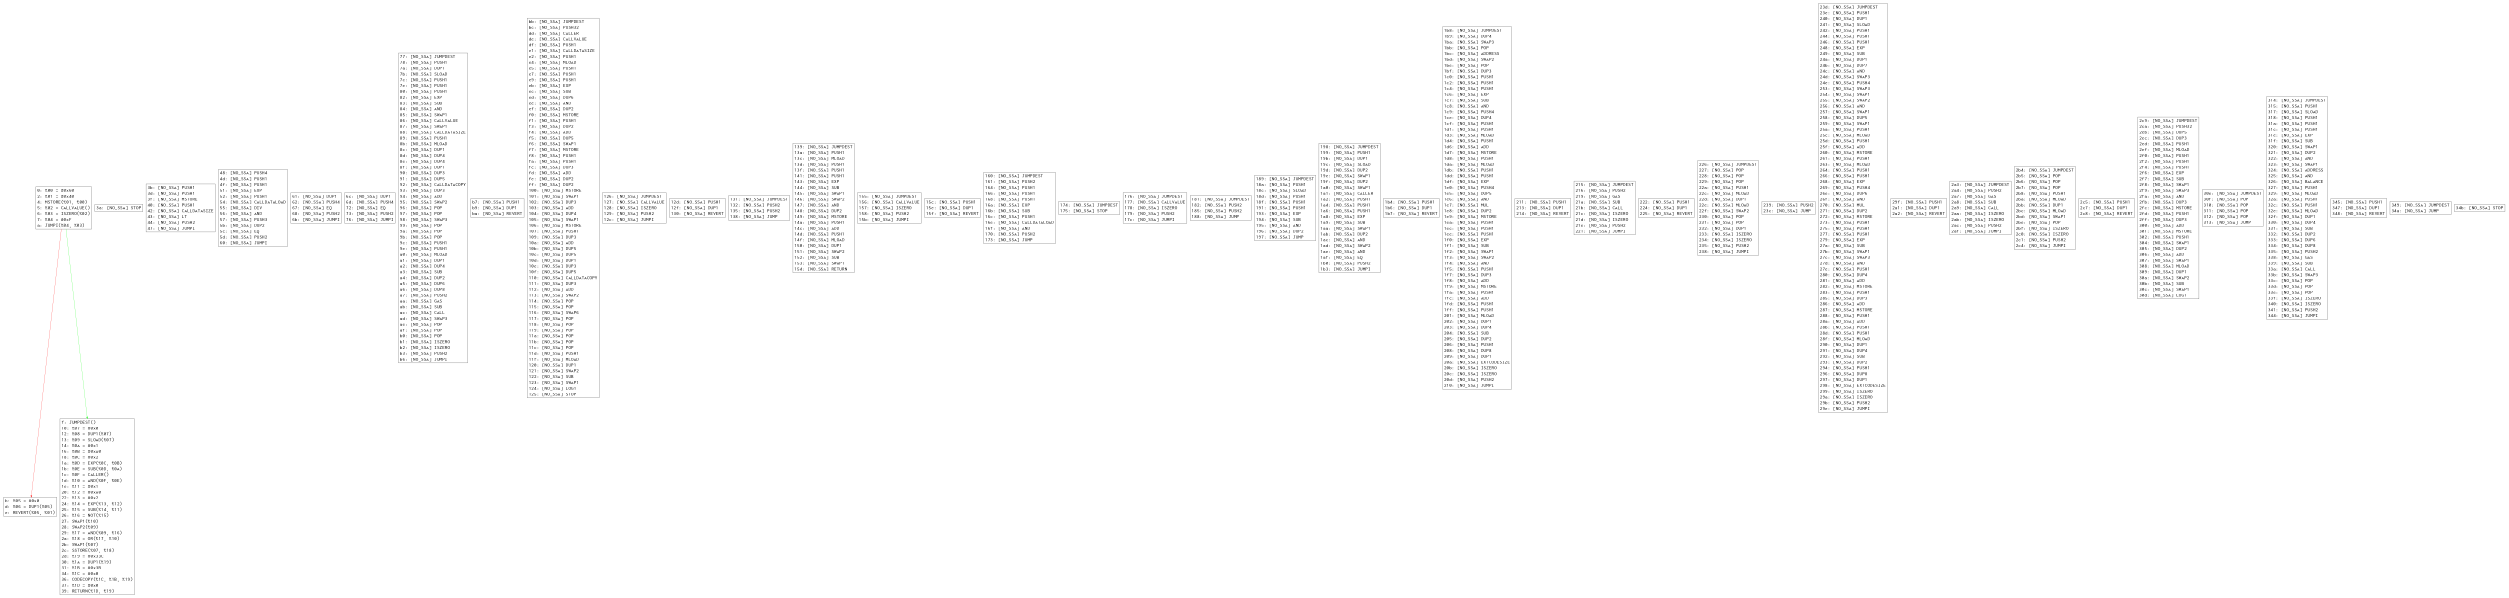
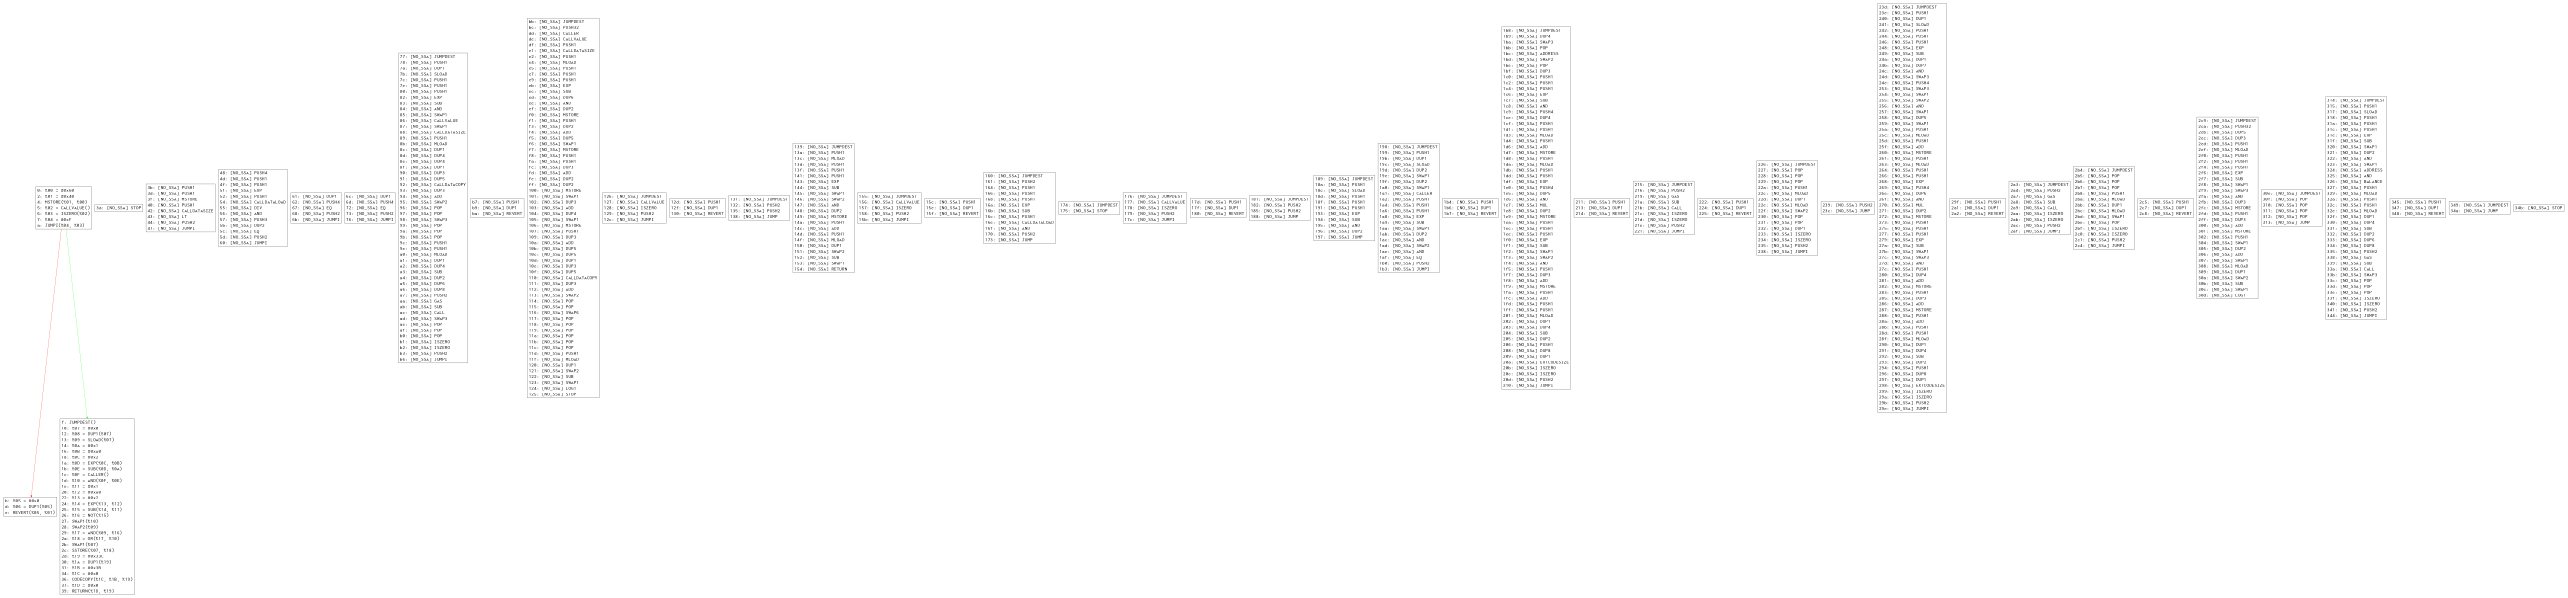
none -> (1218, 208)
